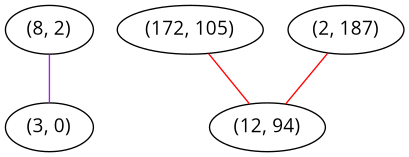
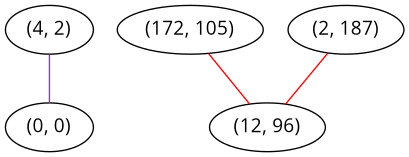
(49, 30) -> (49, 30)
(49, 127) -> (49, 127)
(267, 127) -> (267, 127)
